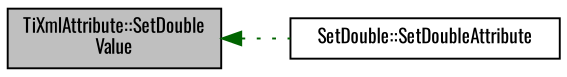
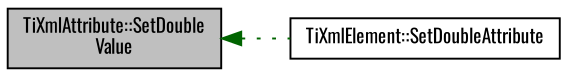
(425, 38) -> (425, 38)
